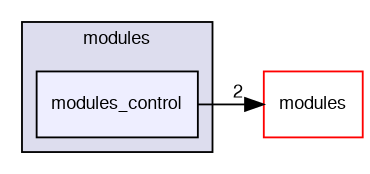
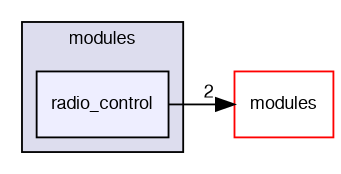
(117, 104) -> (103, 104)
